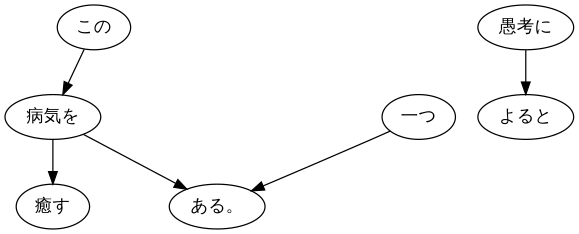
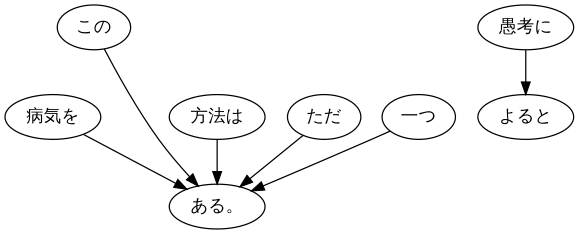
(76, 66) -> (143, 116)
none -> (217, 117)
none -> (324, 117)
(53, 207) -> none
